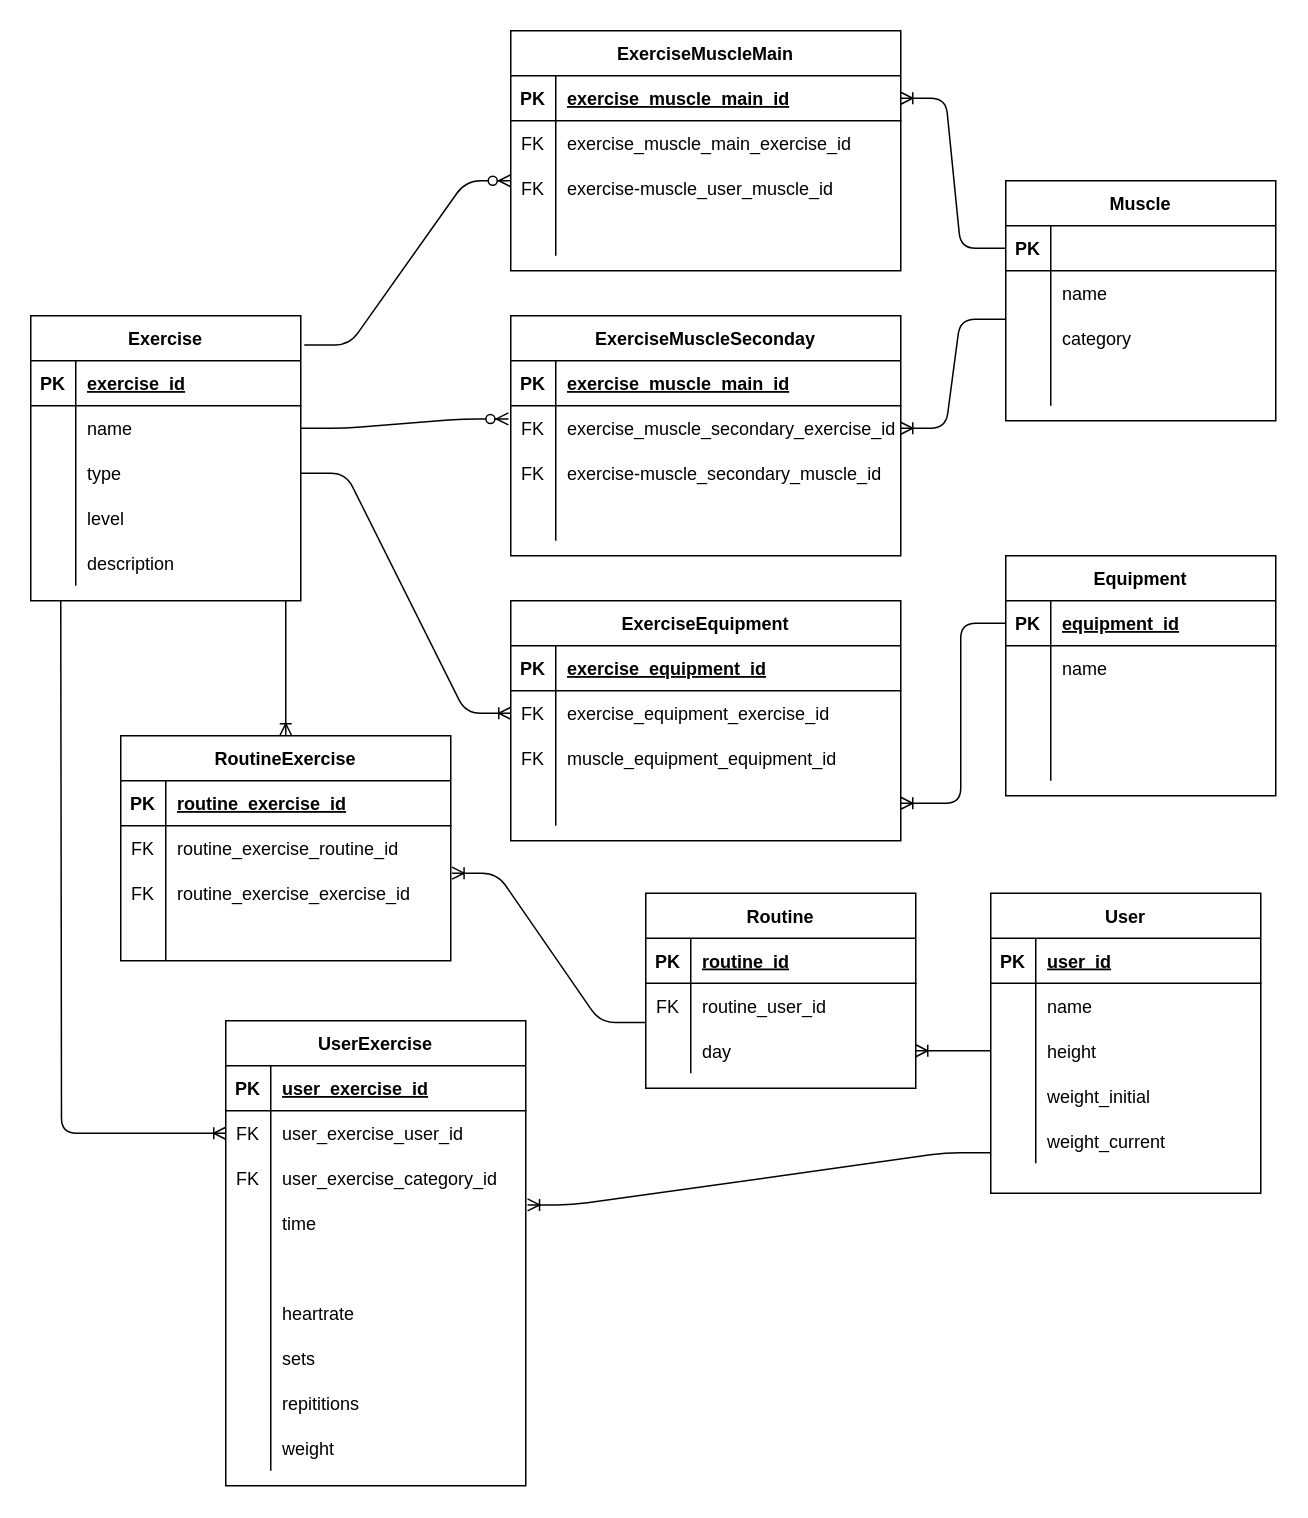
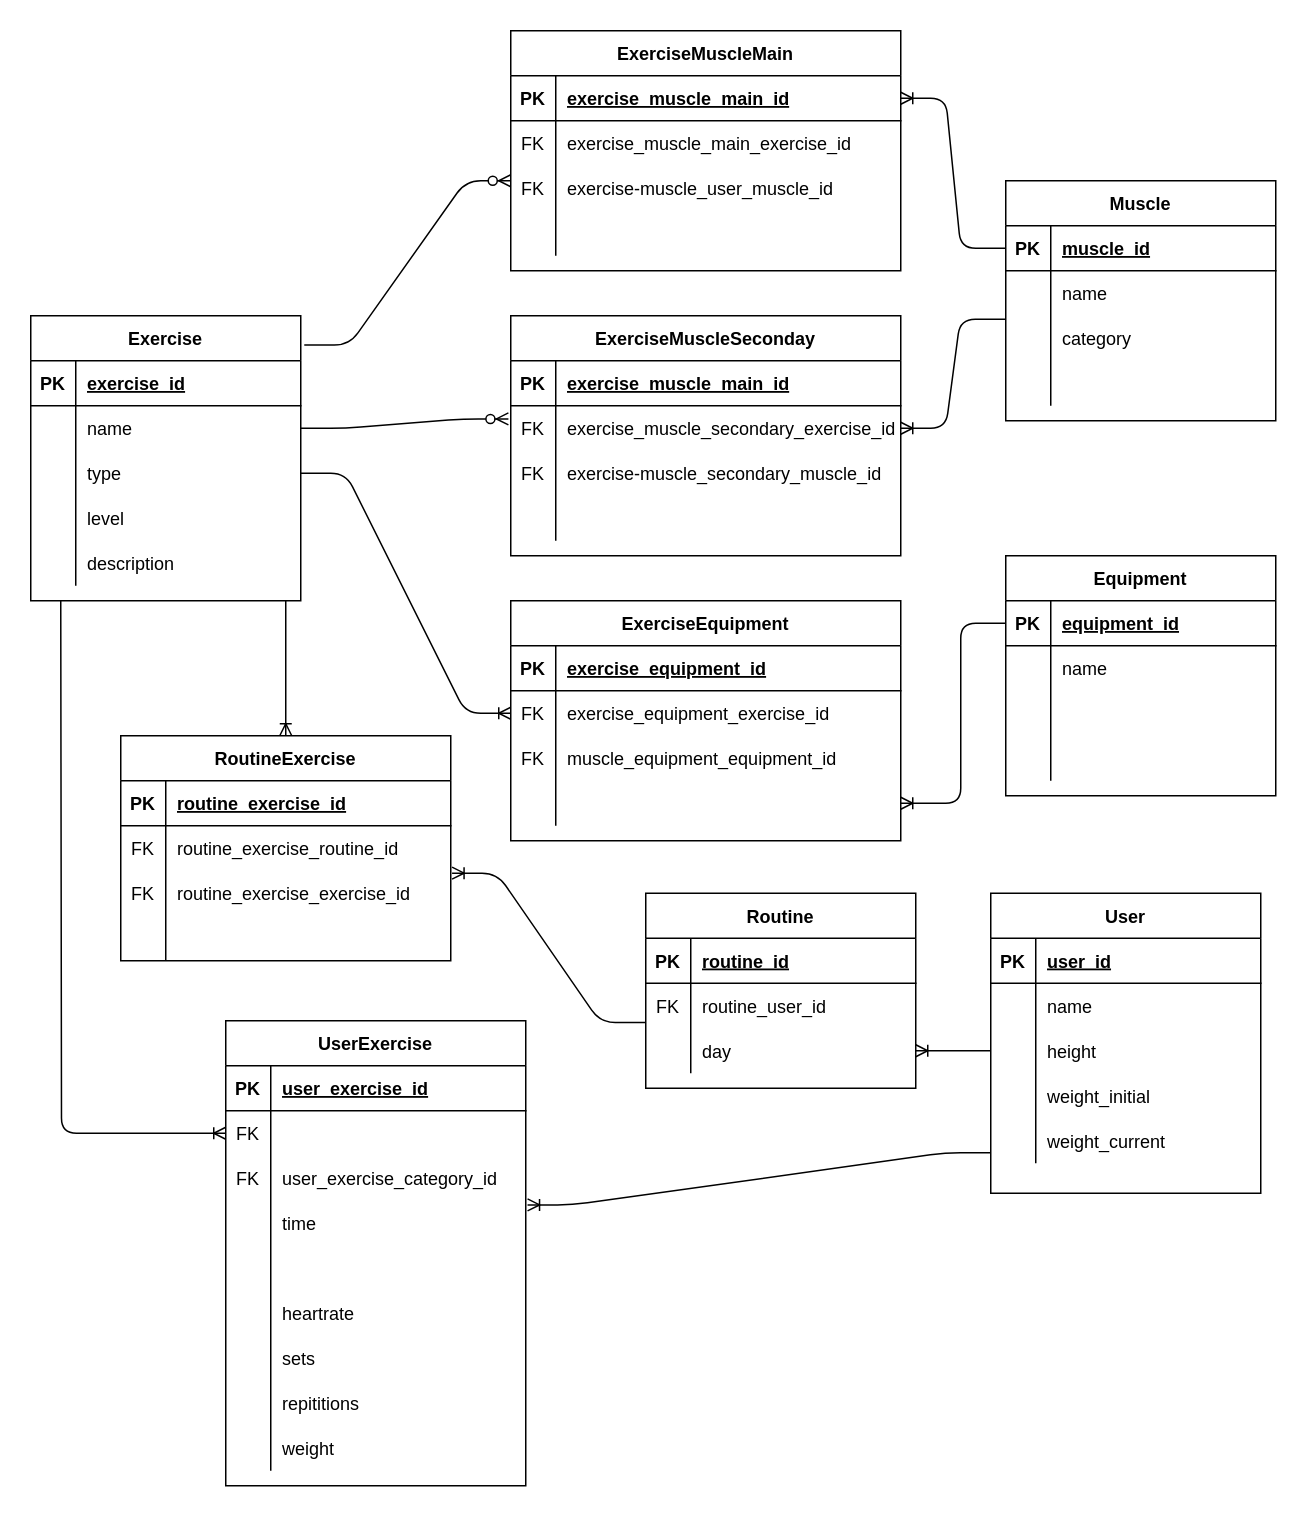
none -> (1163, 248)
(398, 1133) -> none
